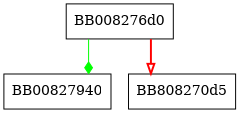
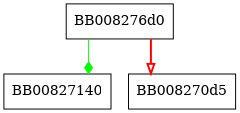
(57, 92) -> (57, 92)
(182, 92) -> (182, 92)
